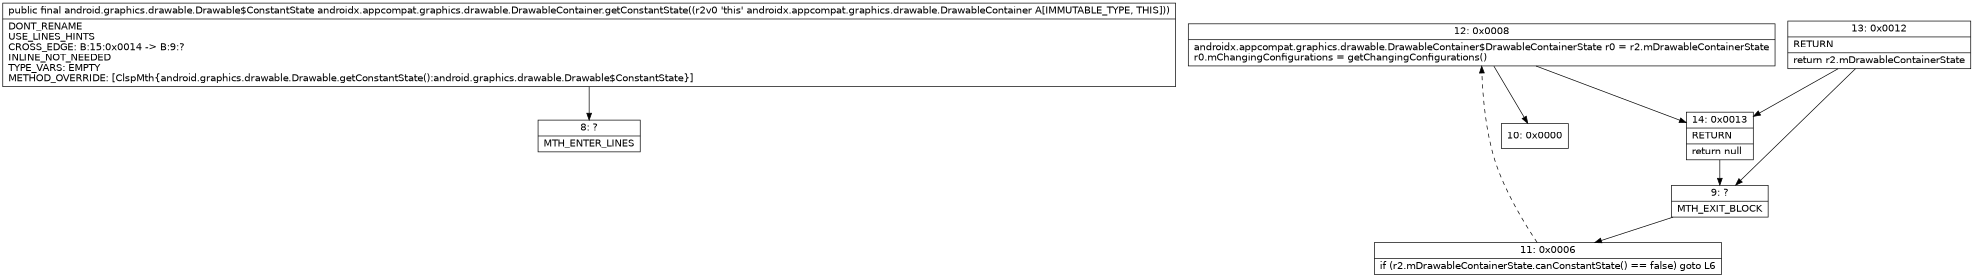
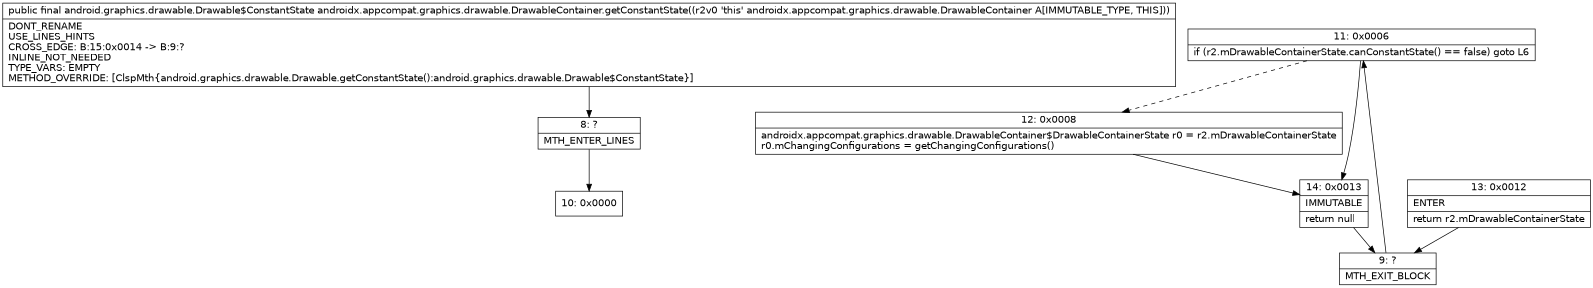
(1813, 45) -> (1429, 203)
(1799, 91) -> (1355, 117)
(1509, 92) -> (589, 167)
(1712, 136) -> (1334, 203)
